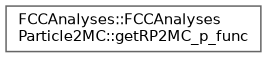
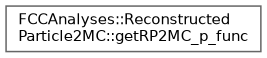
(133, 29) -> (133, 29)
